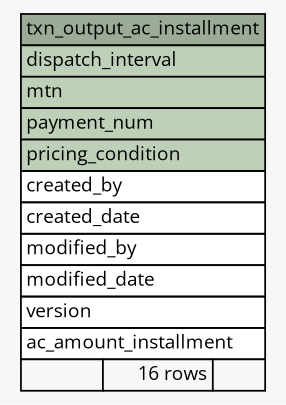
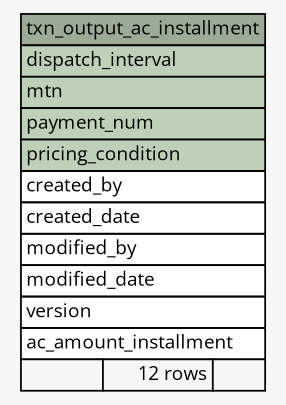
(173, 374) -> (173, 374)
